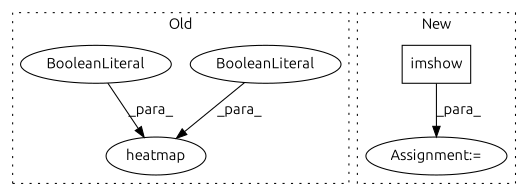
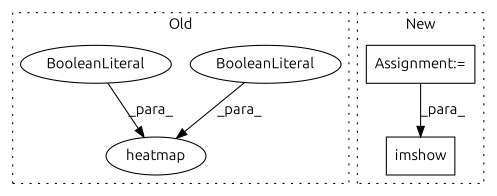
(436, 105) -> (421, 105)
(436, 156) -> (421, 64)
